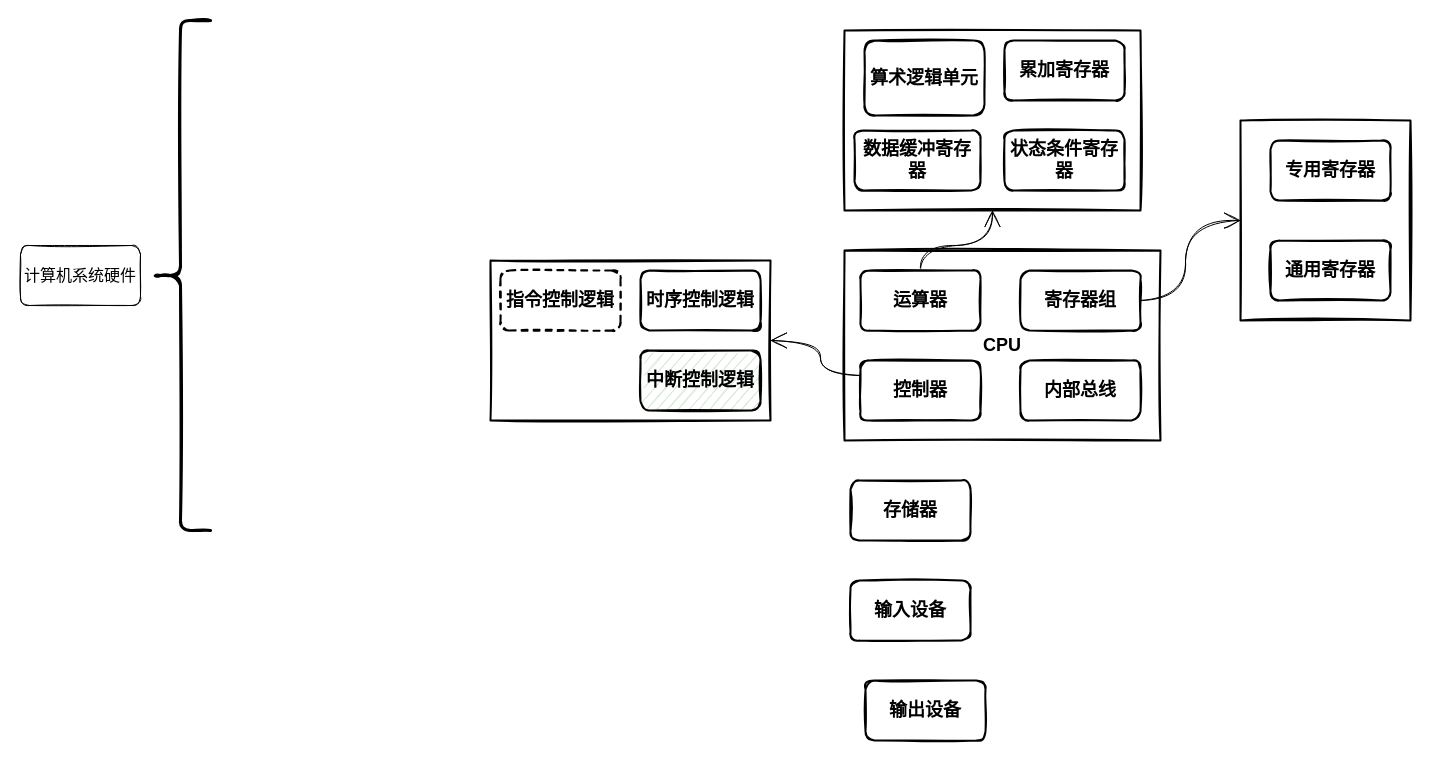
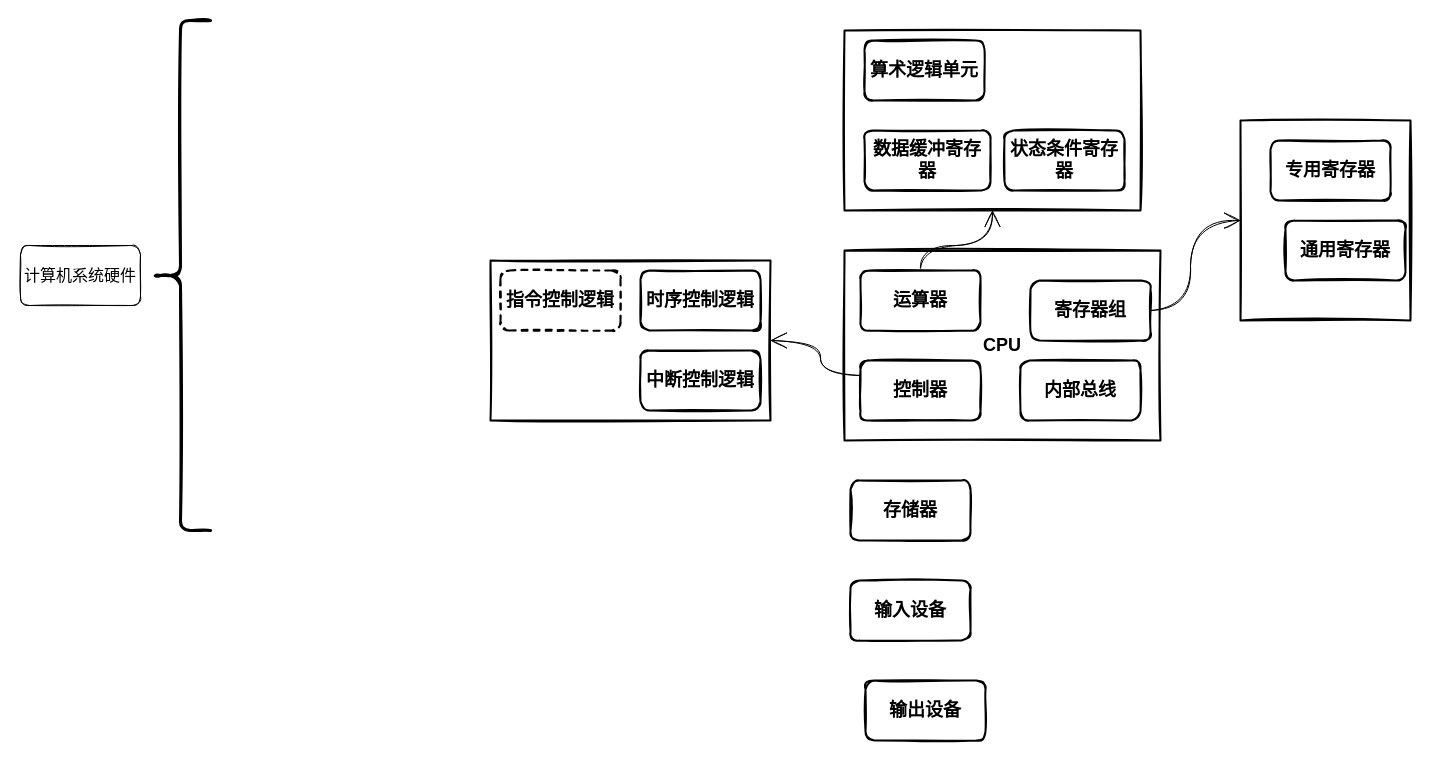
(1065, 71) -> none
(925, 78) -> (925, 71)
(918, 161) -> (928, 161)
(1331, 271) -> (1346, 251)
(1081, 301) -> (1091, 311)
(701, 381) -> (701, 381)
